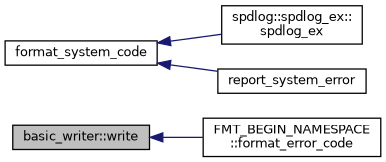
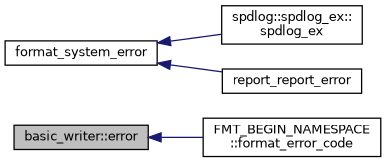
(81, 53) -> (81, 53)
(292, 81) -> (292, 81)
(81, 137) -> (81, 137)
